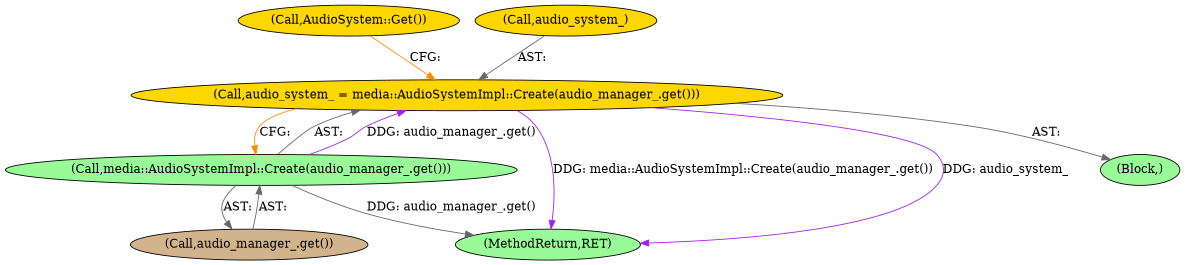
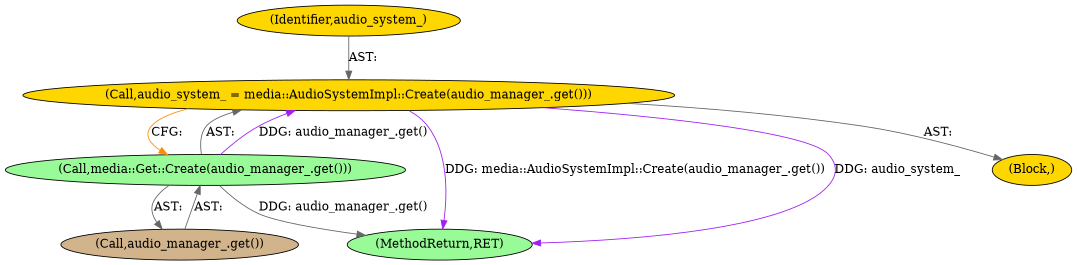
(349, 21) -> none
(566, 21) -> (349, 21)
(261, 170) -> (205, 170)
(1140, 170) -> (1032, 170)
